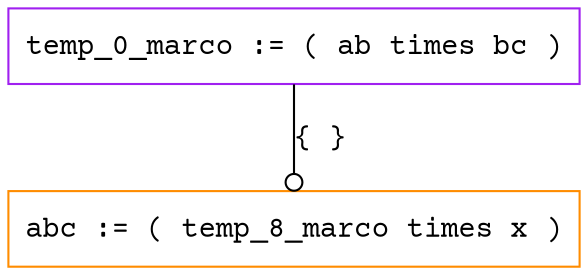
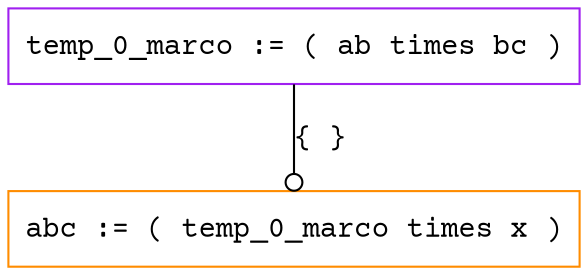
(294, 229) -> (294, 229)
